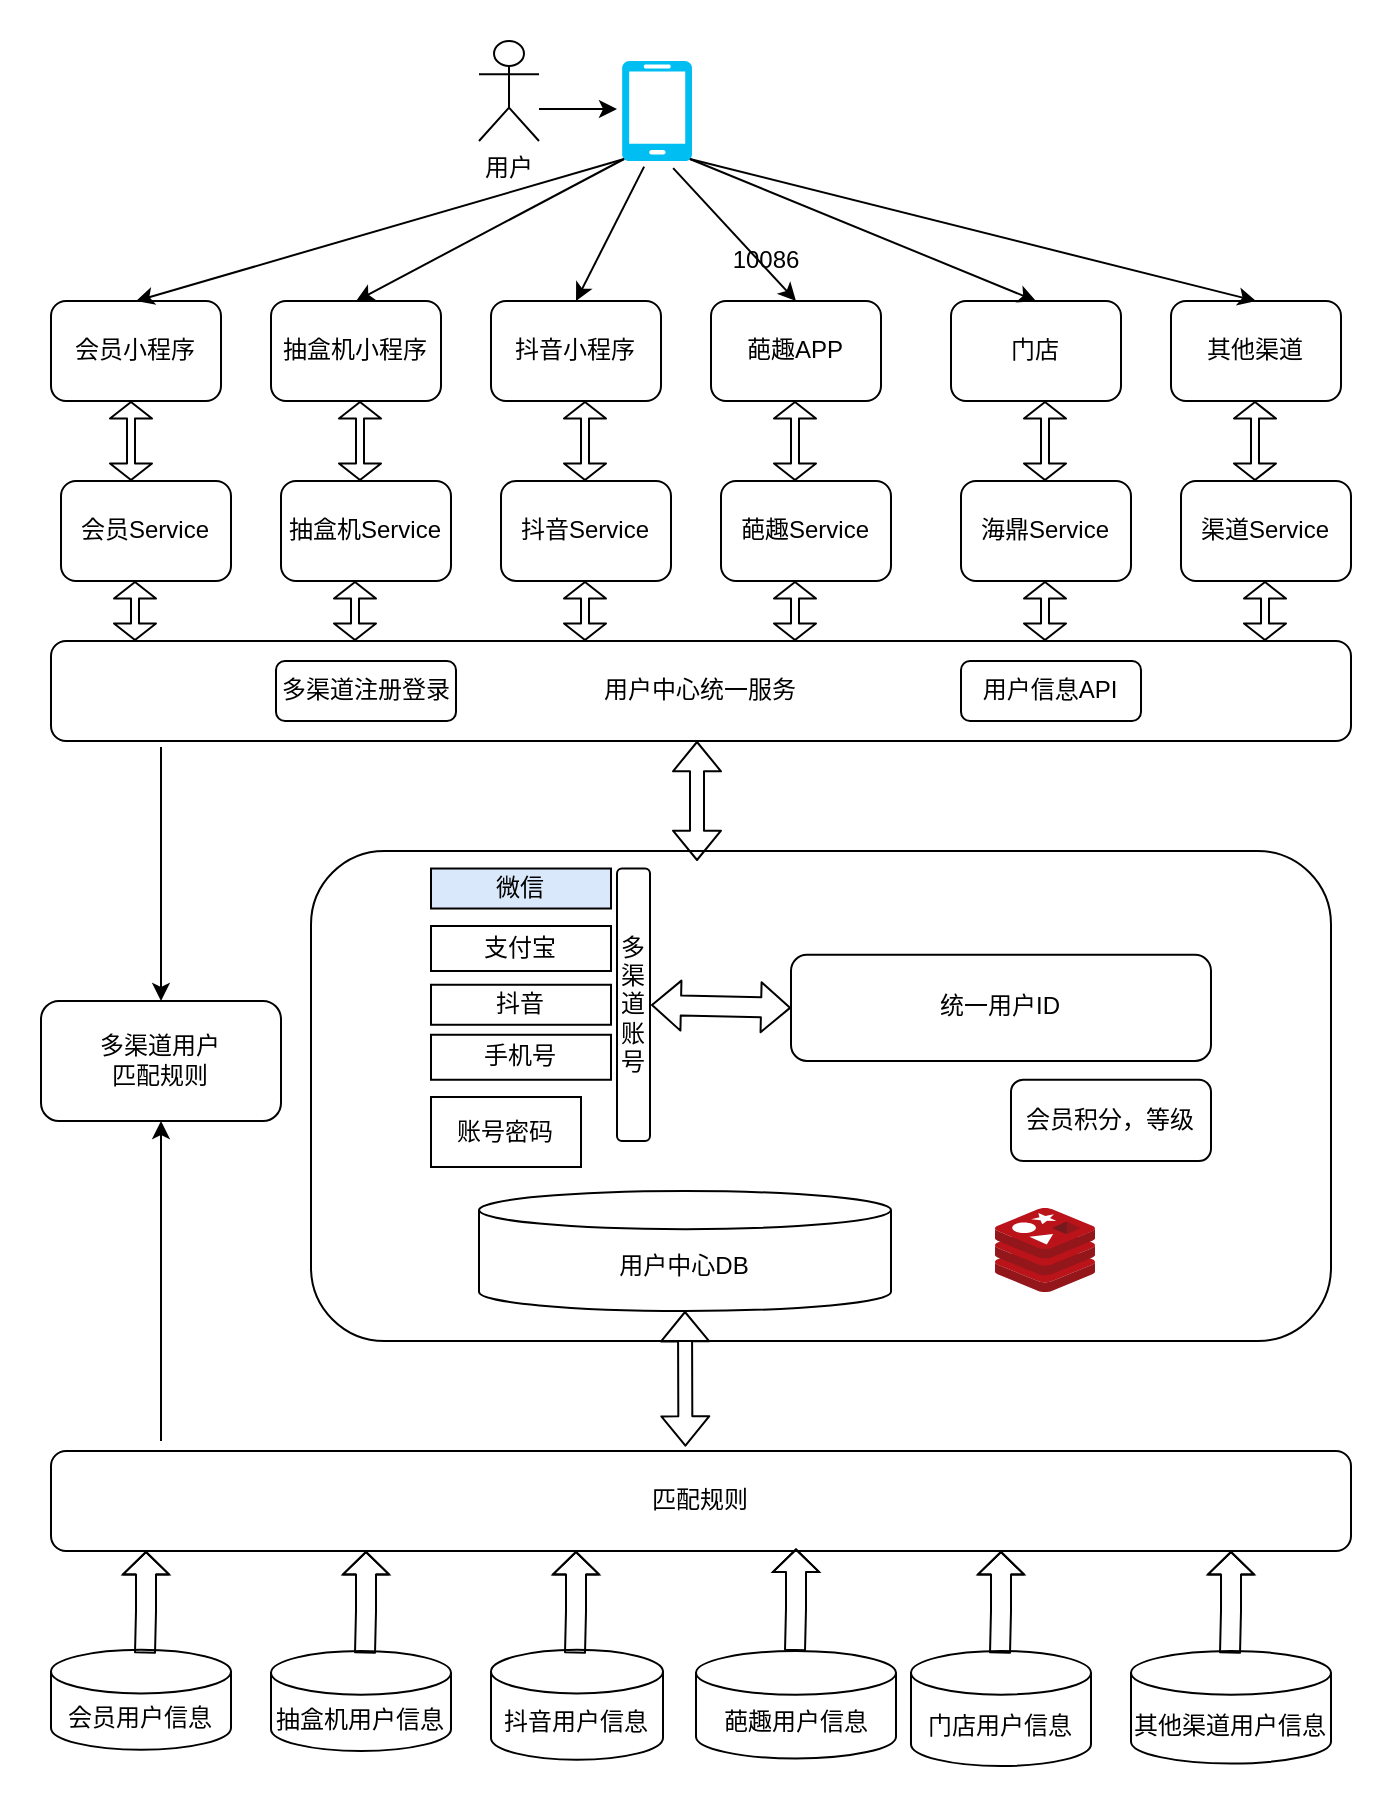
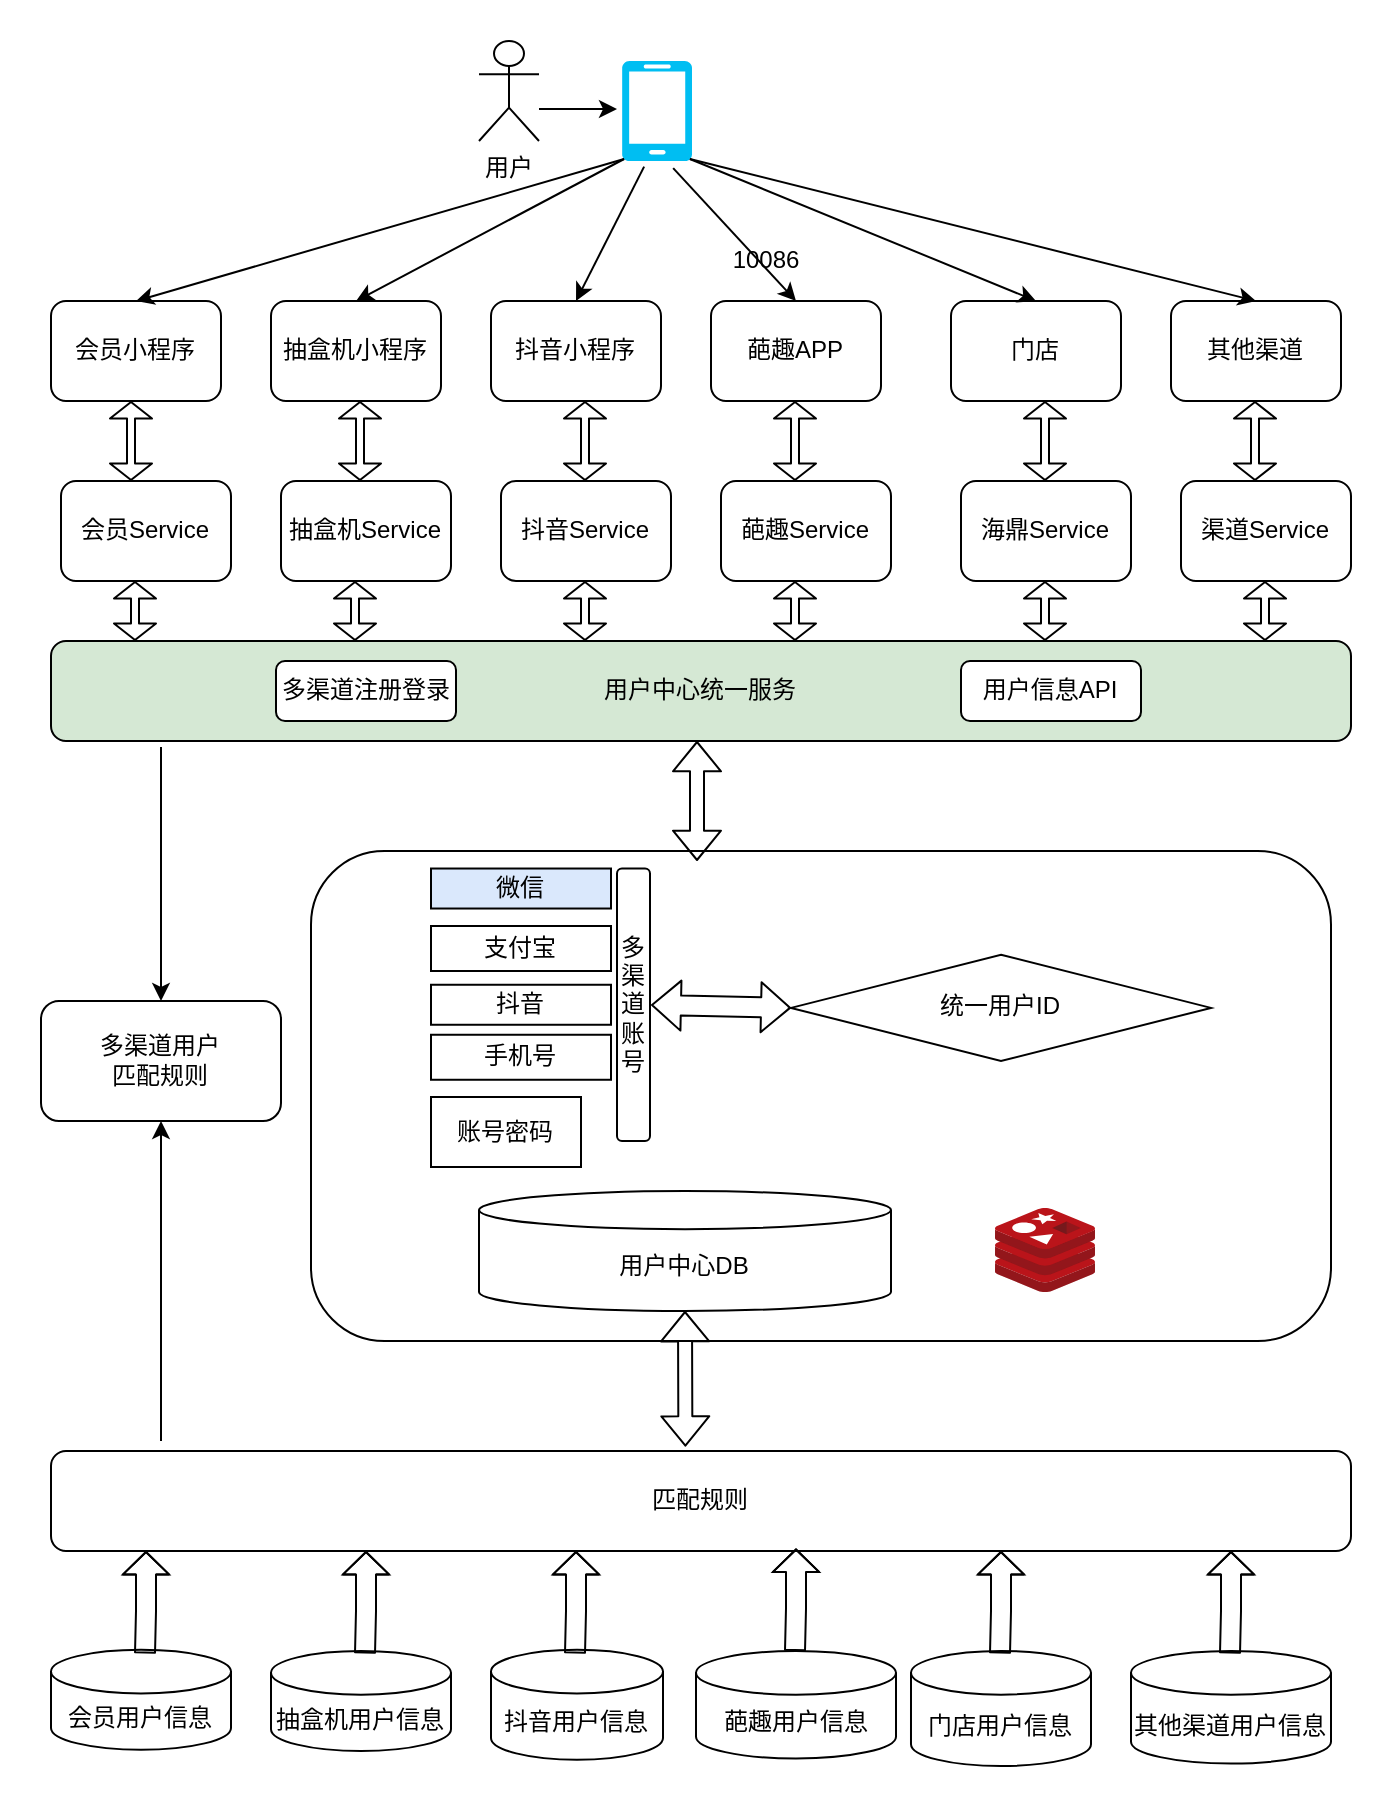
(701, 691) -> (701, 691)
(1001, 1008) -> (1001, 1008)
(1111, 1120) -> none
